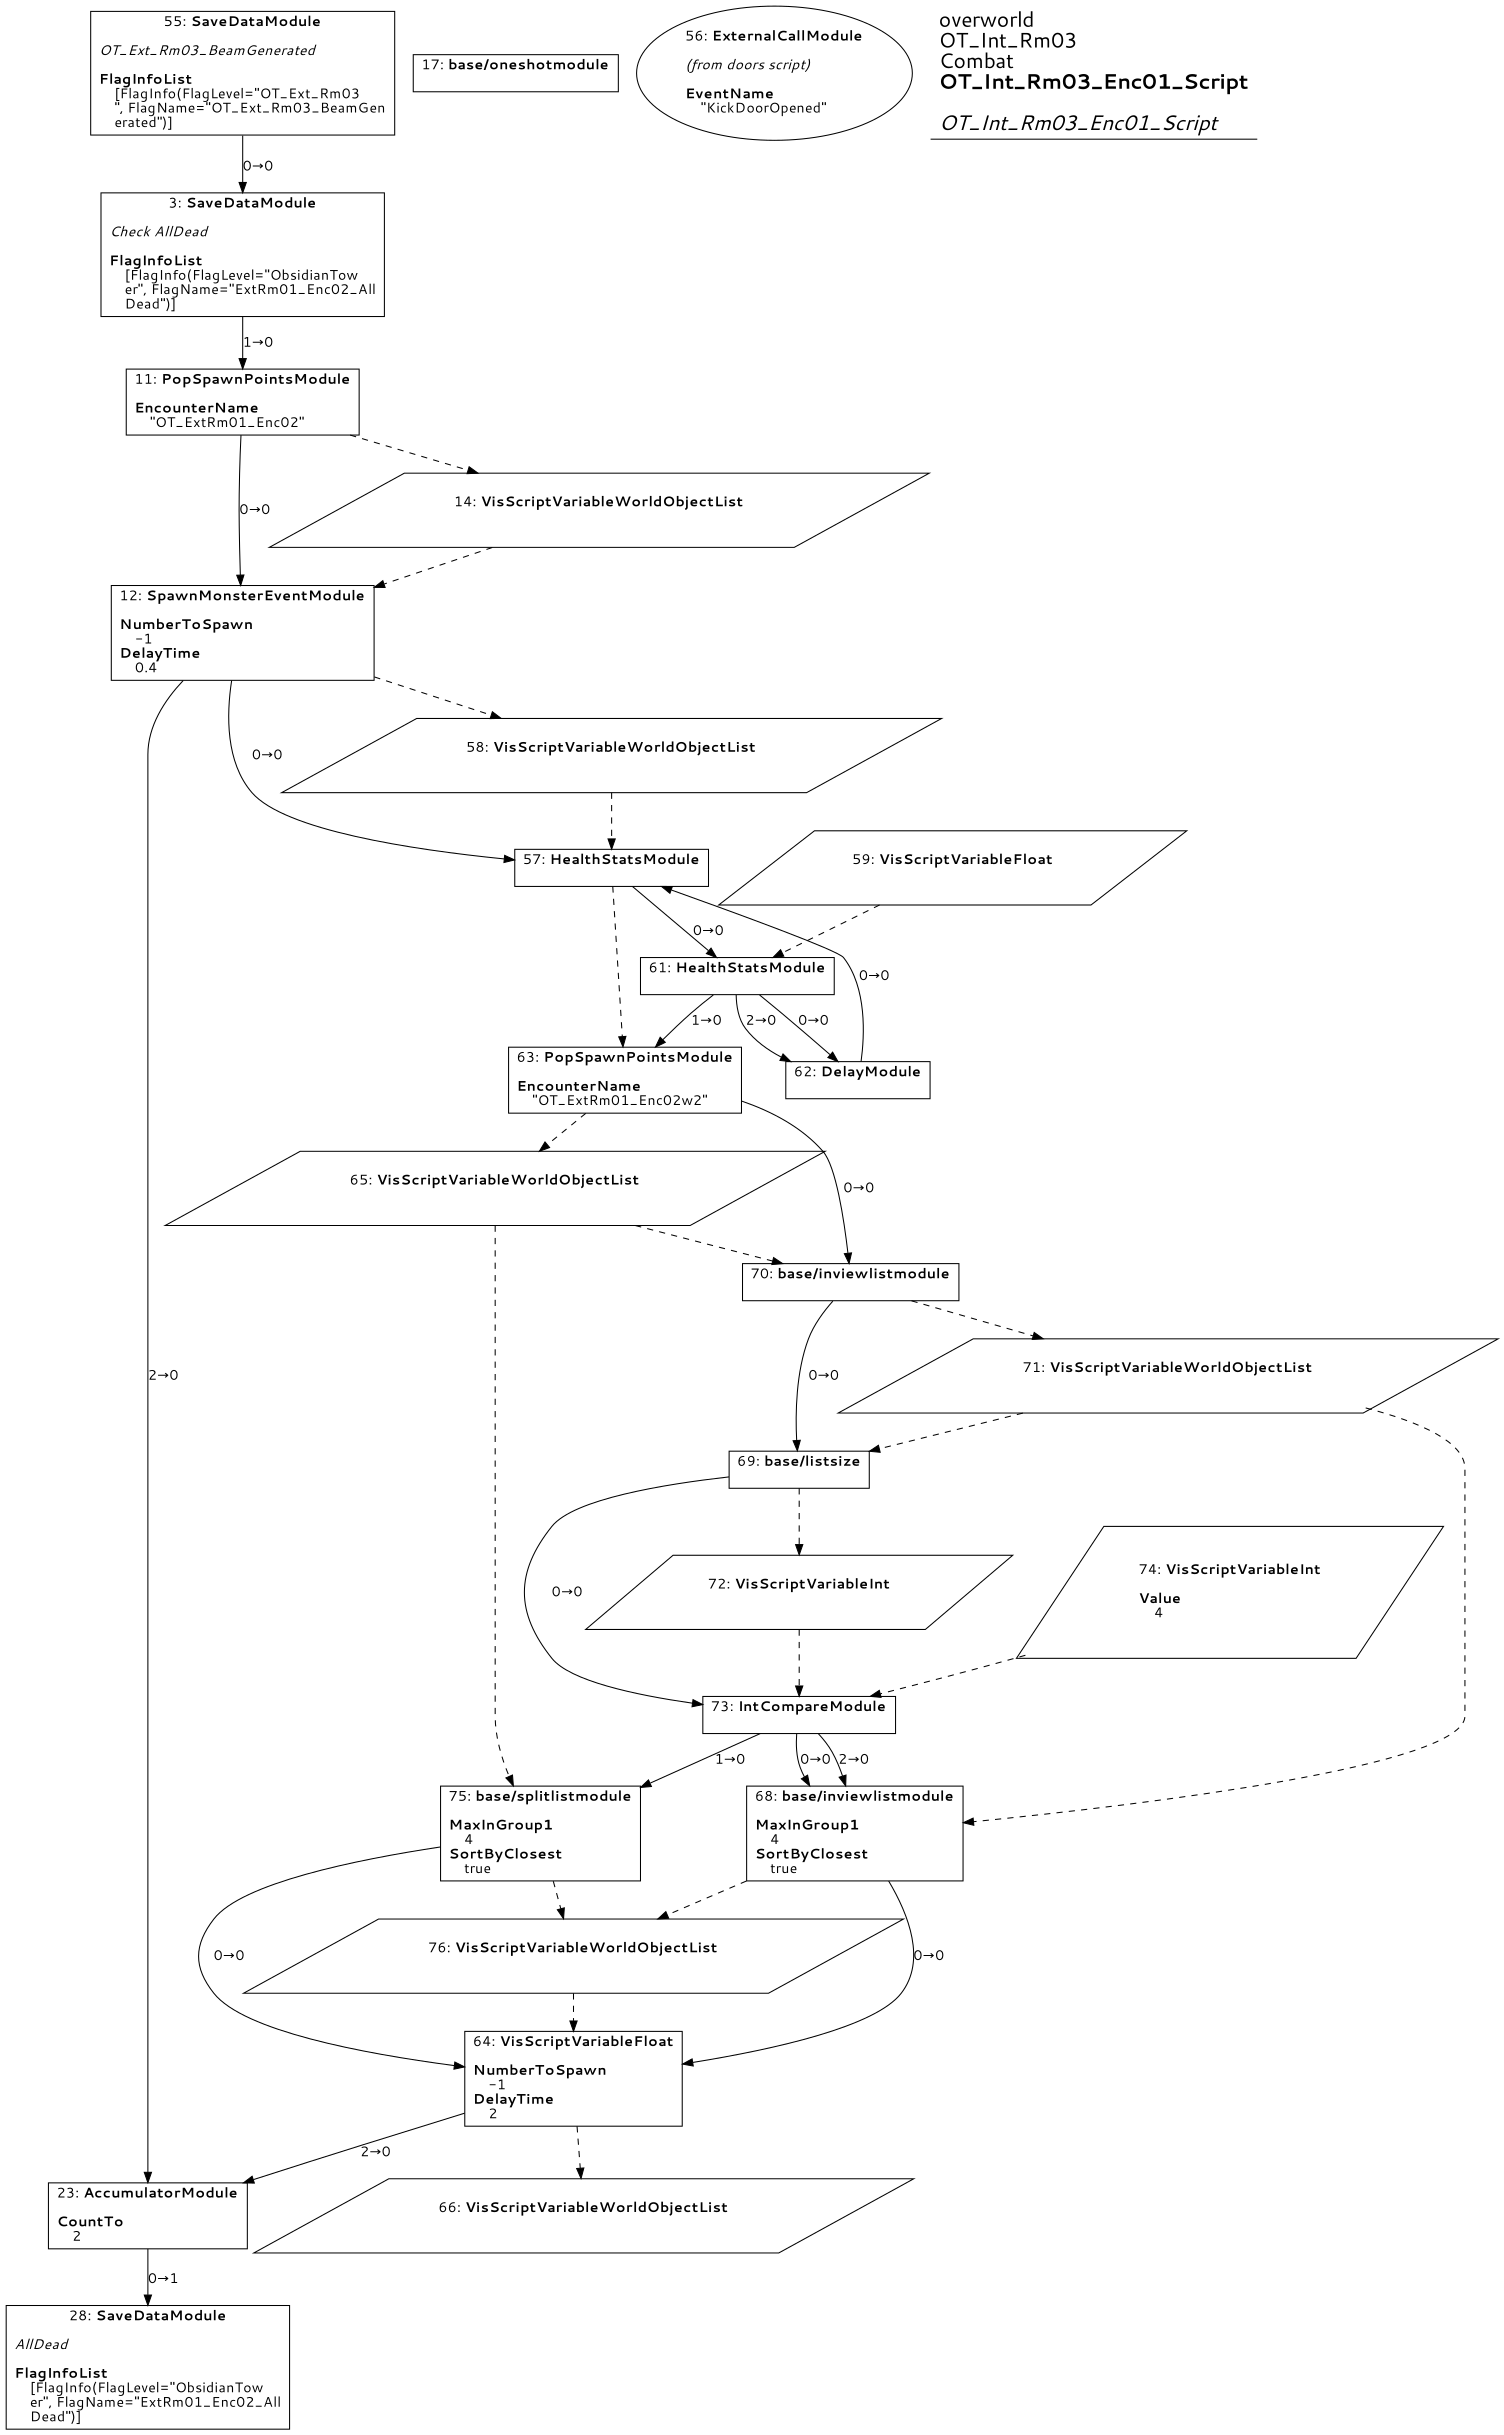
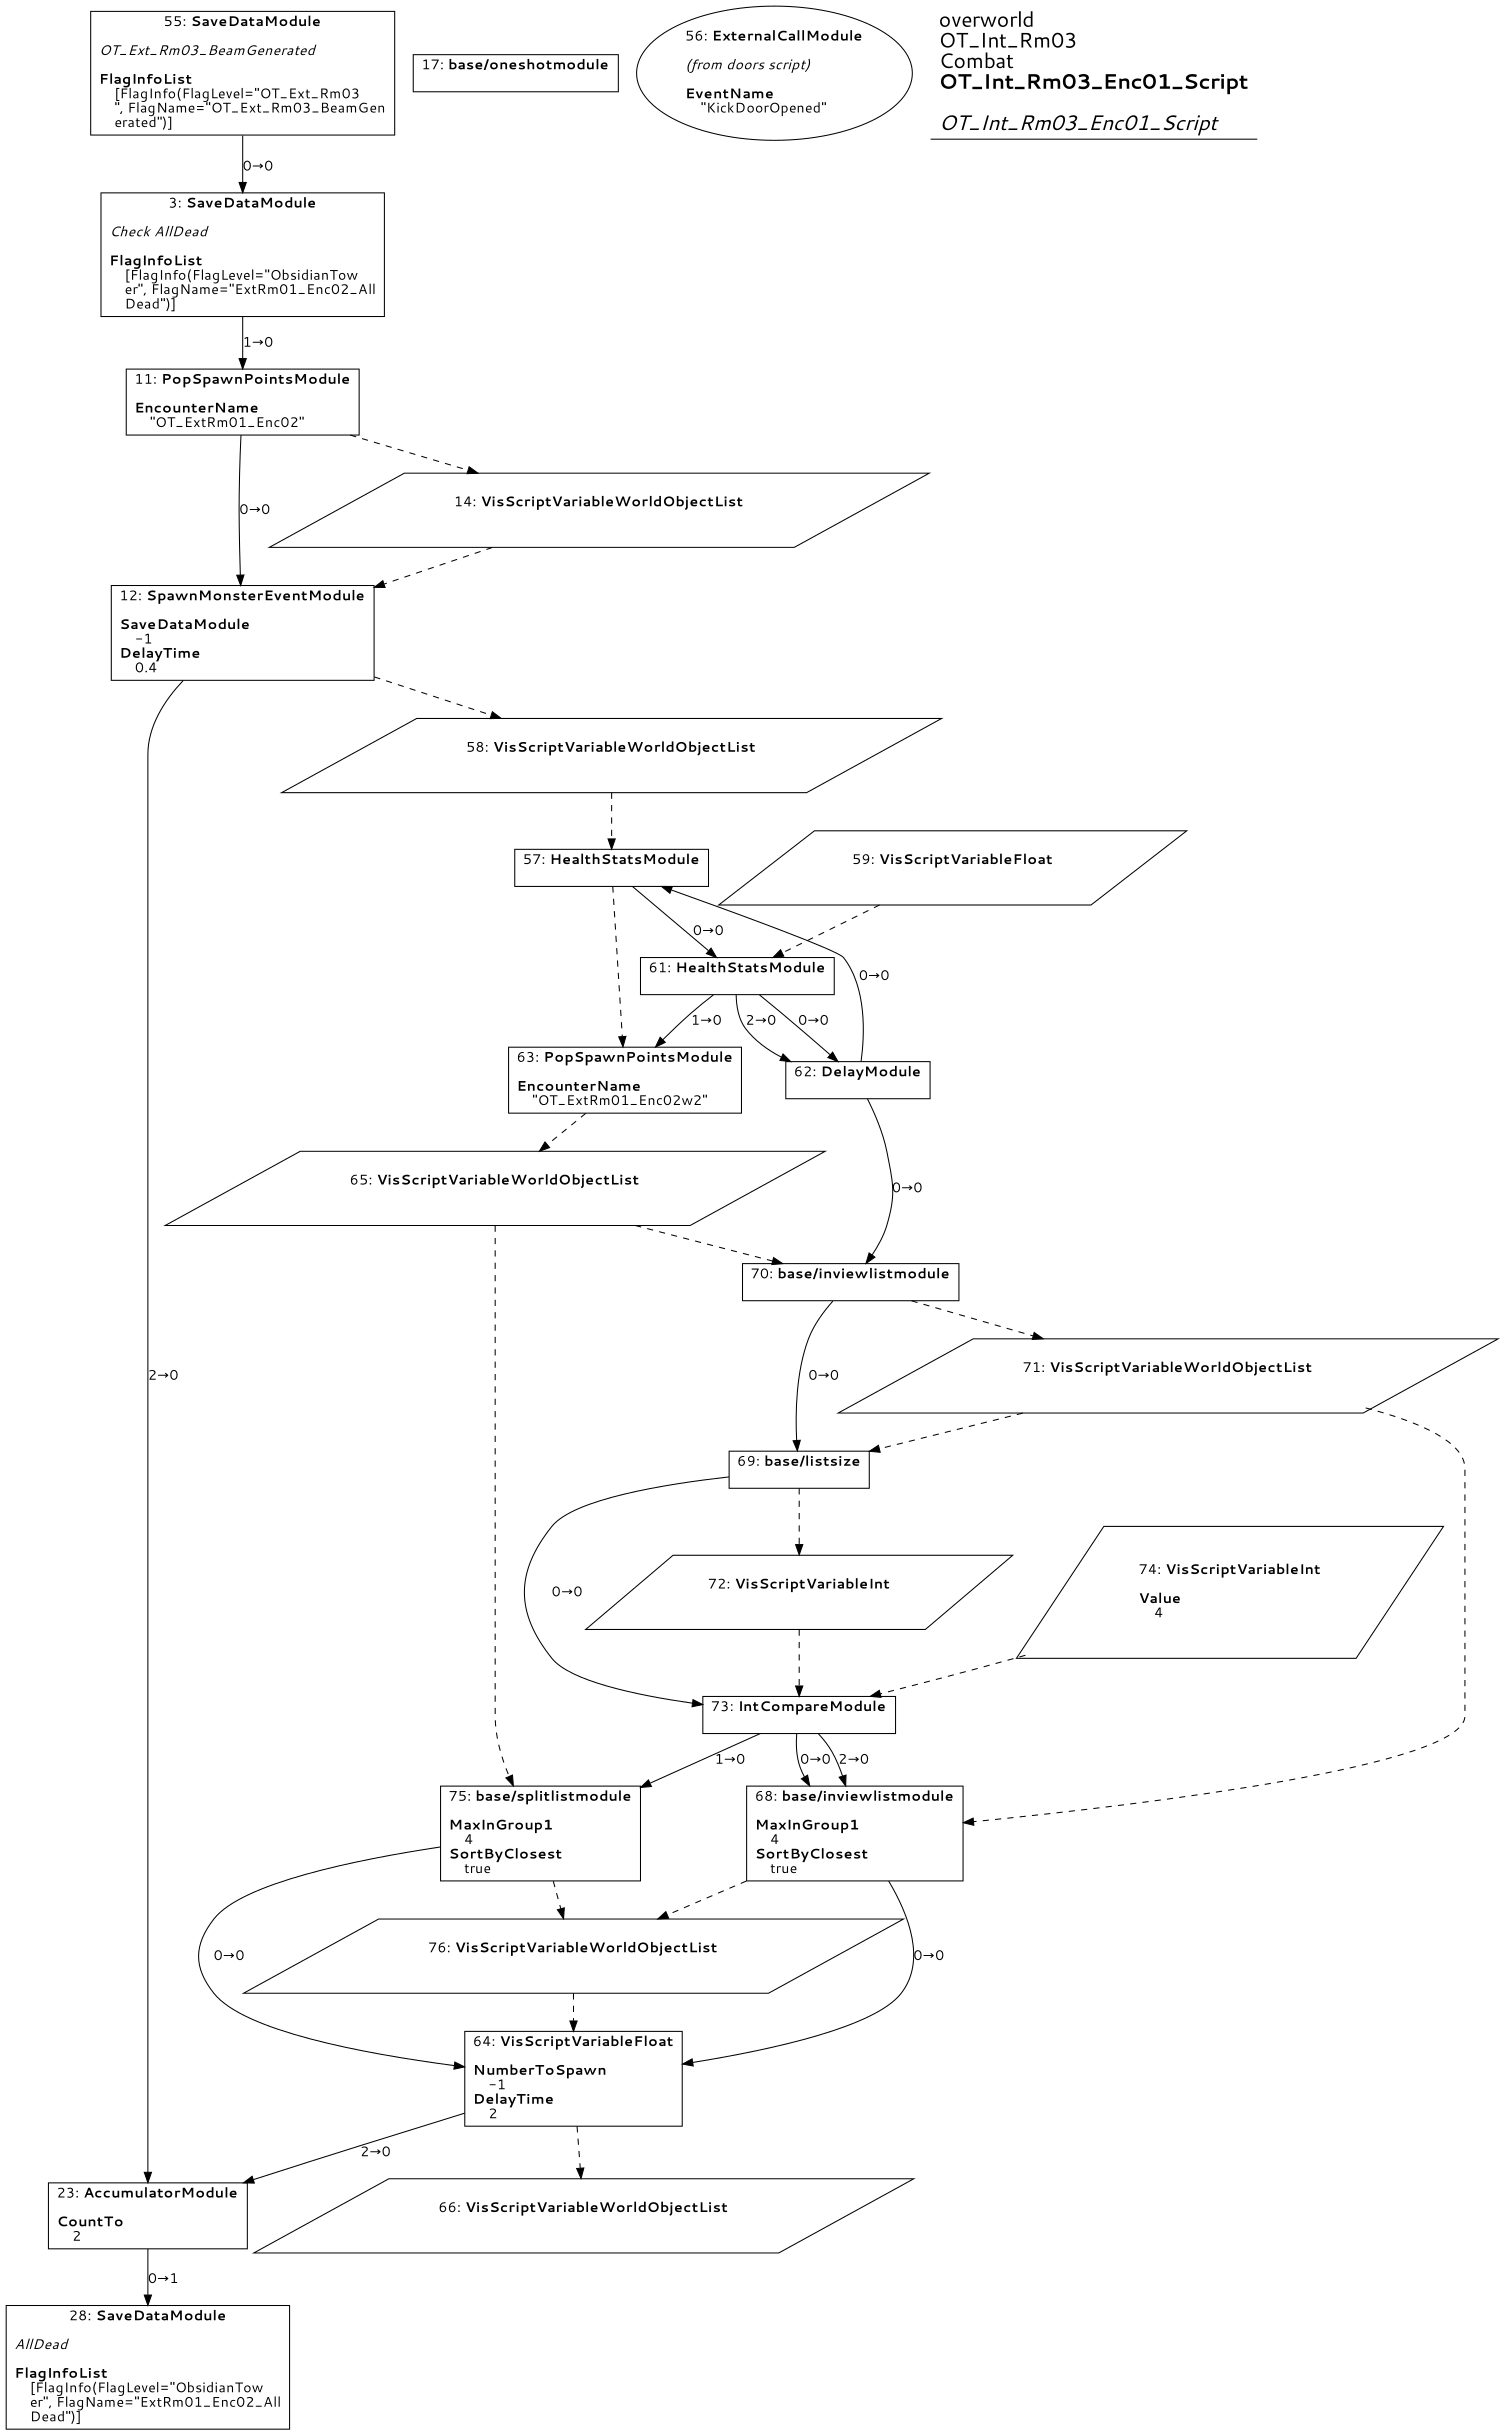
(187, 625) -> (185, 625)
(317, 826) -> none
(825, 1155) -> (892, 1177)
